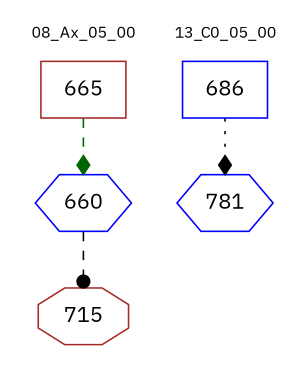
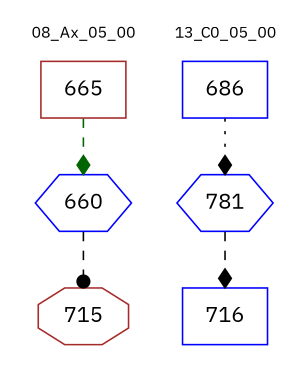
none -> (225, 316)
